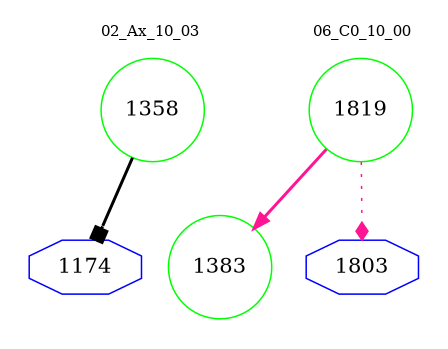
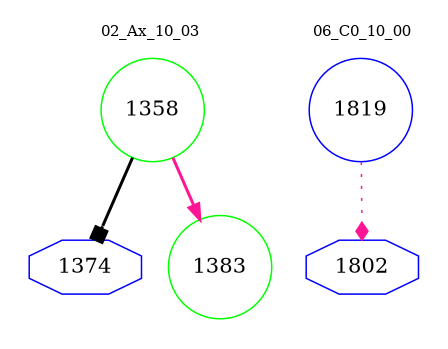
(361, 110) -> (361, 110)
(305, 173) -> (183, 182)
(85, 267) -> (85, 267)
(362, 267) -> (362, 267)
